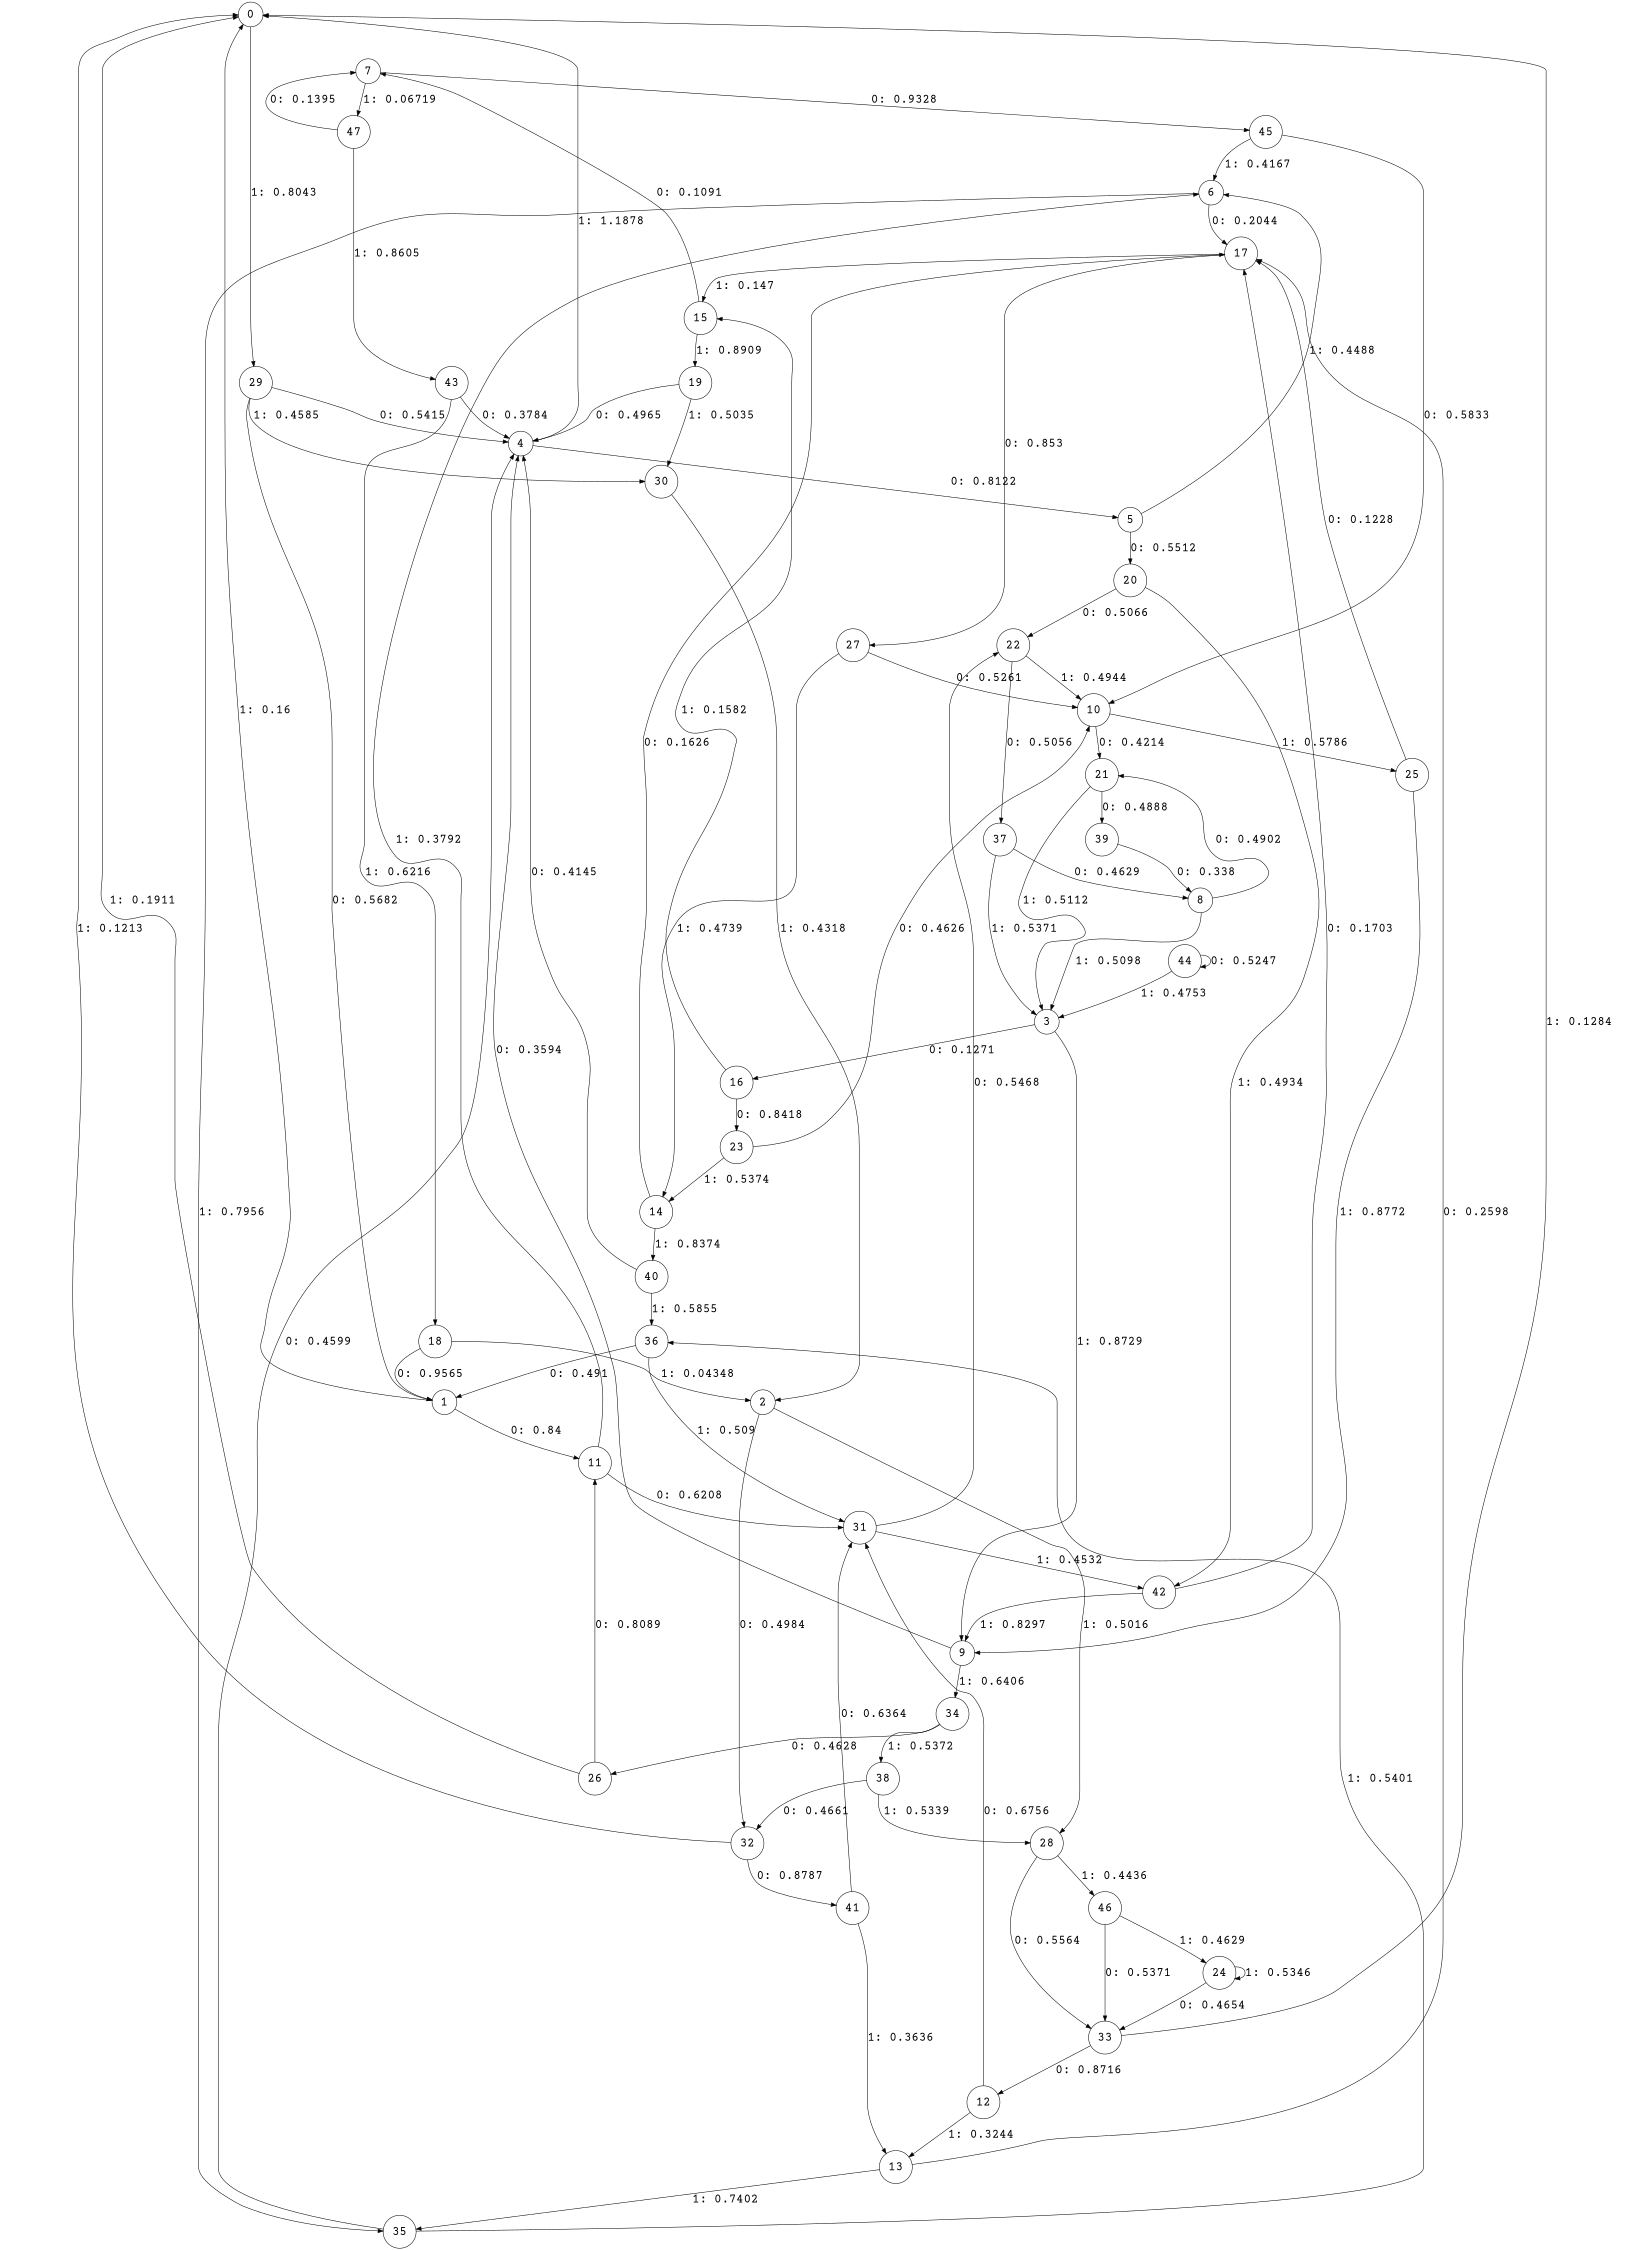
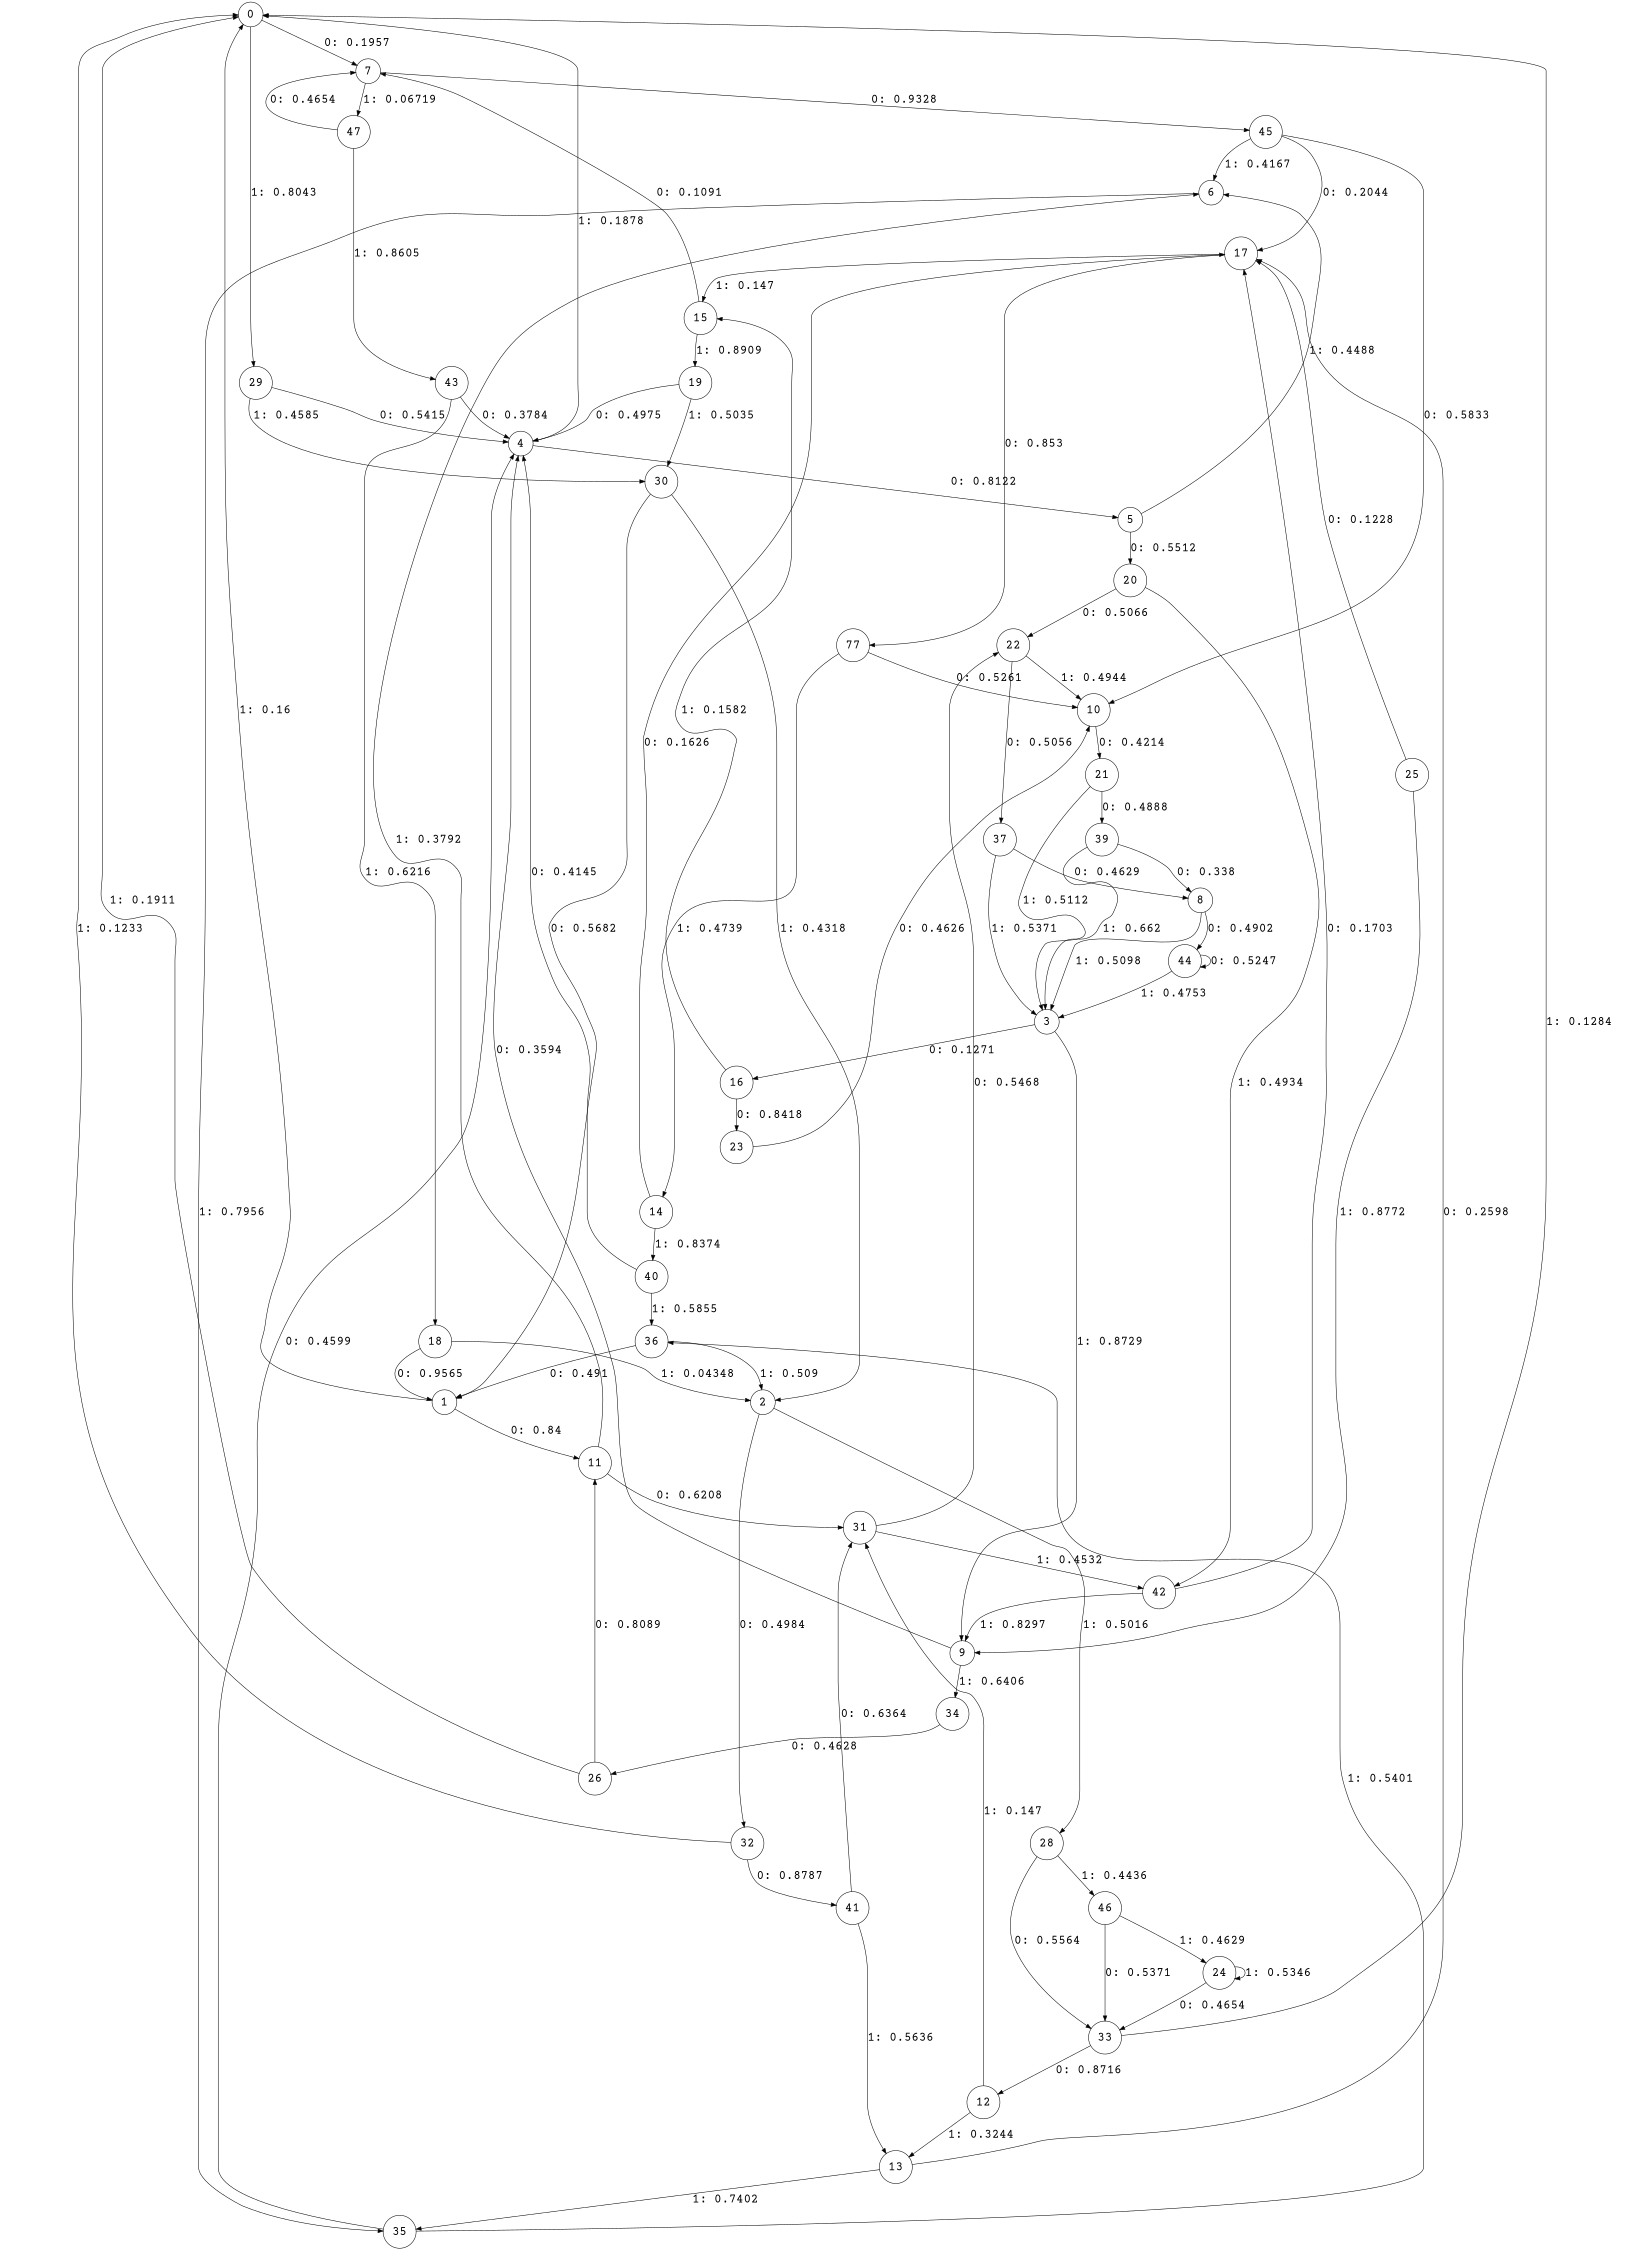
none -> (307, 42)
(314, 100) -> (314, 100)
(622, 221) -> (622, 221)
(1211, 225) -> (1320, 198)
(640, 415) -> (640, 415)
(853, 645) -> (853, 645)
(1250, 742) -> none
(1212, 852) -> (1207, 929)
(332, 905) -> (553, 945)
none -> (1111, 916)
(121, 929) -> (121, 929)
(698, 1178) -> none
(725, 1459) -> (722, 1350)
(883, 1779) -> none
(1028, 1811) -> (1028, 1811)
(912, 2038) -> (912, 2038)
